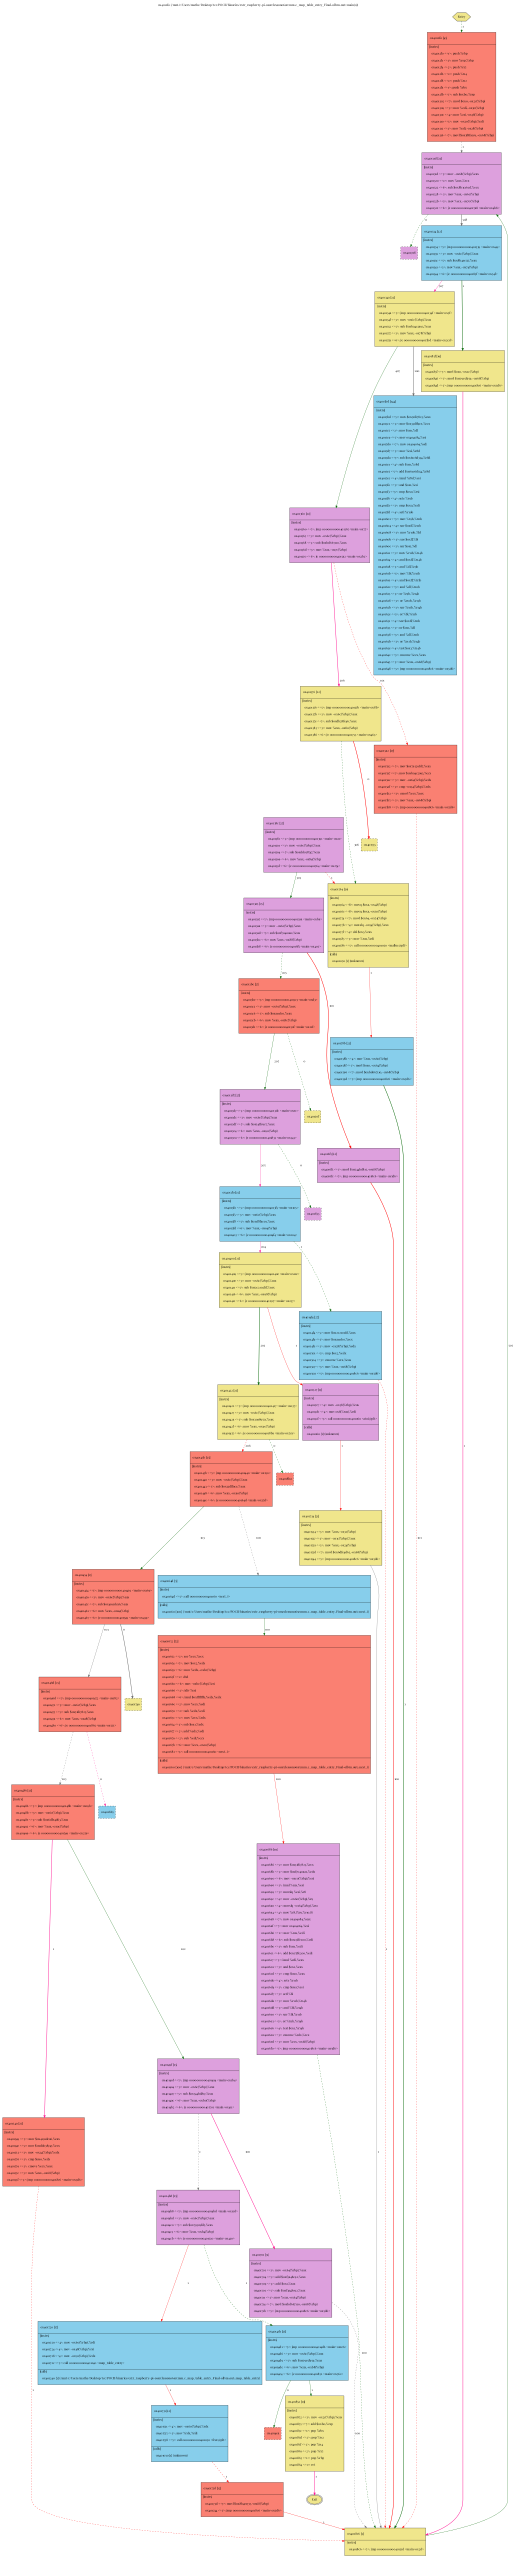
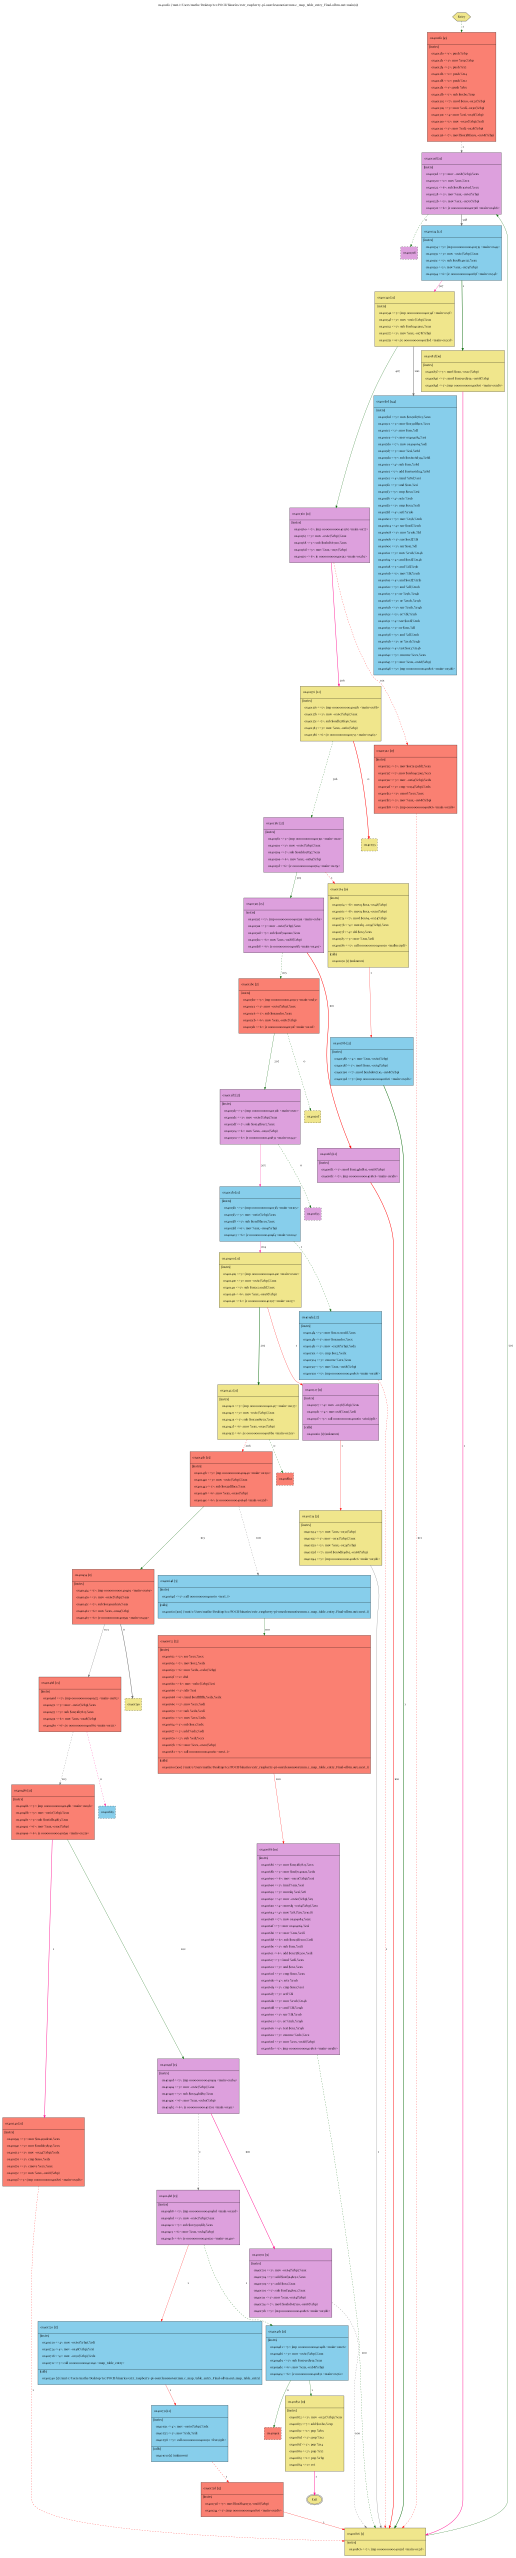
(346, 811) -> (322, 778)
